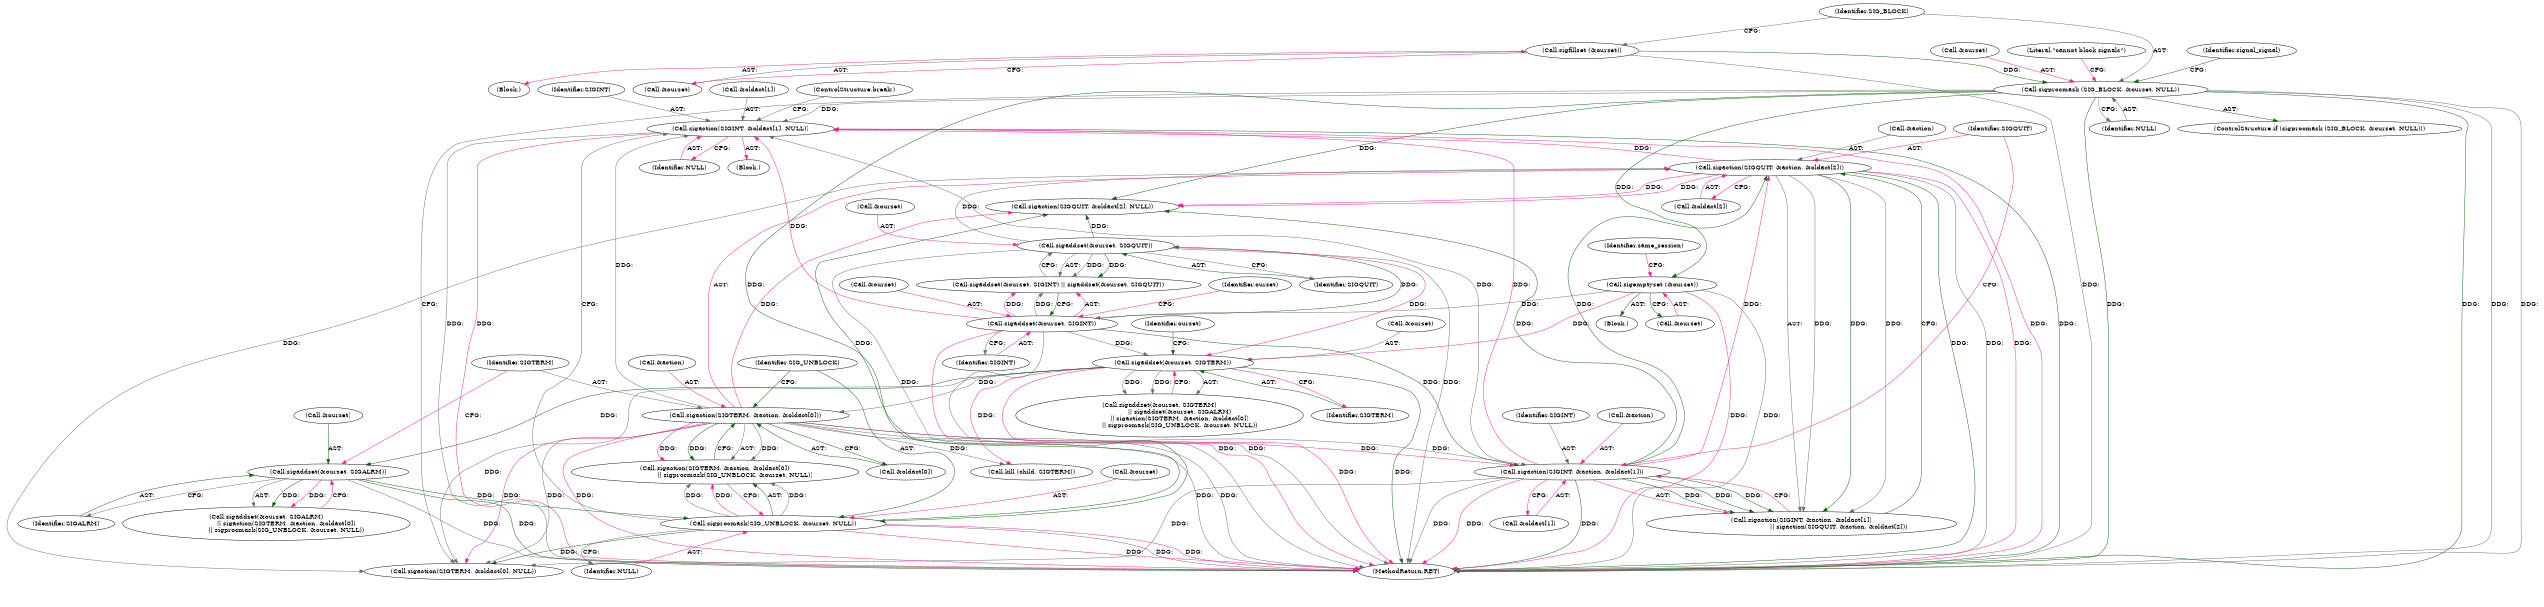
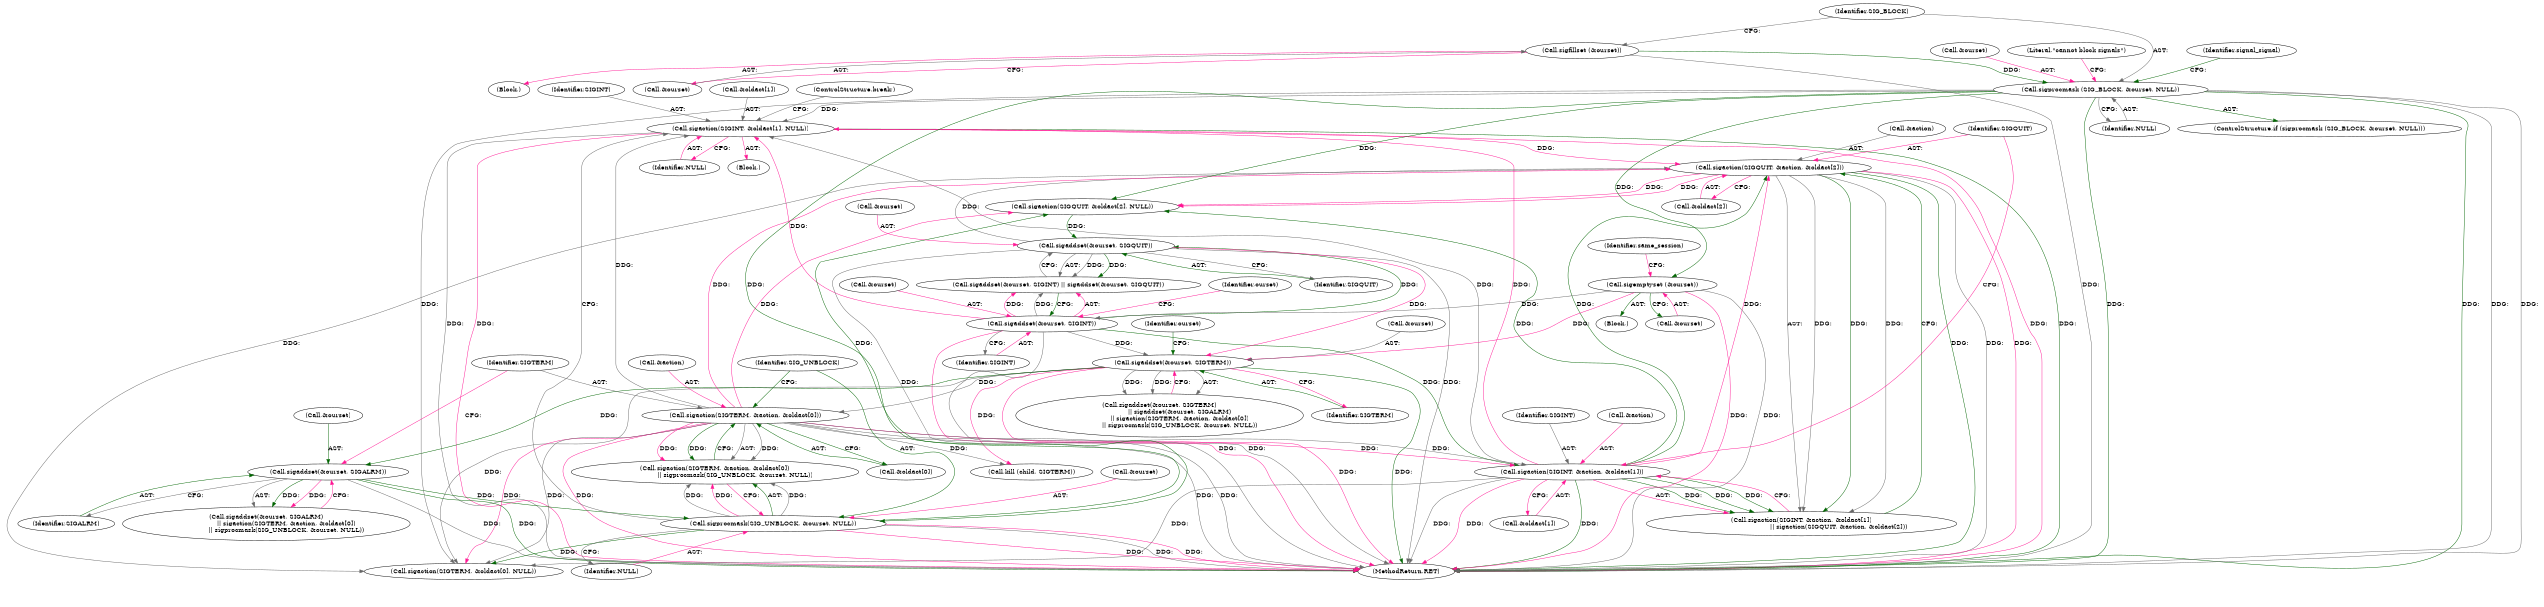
(1279, 136) -> (1256, 133)
(1091, 228) -> (1067, 225)
(722, 285) -> (722, 285)
(431, 304) -> (431, 304)
